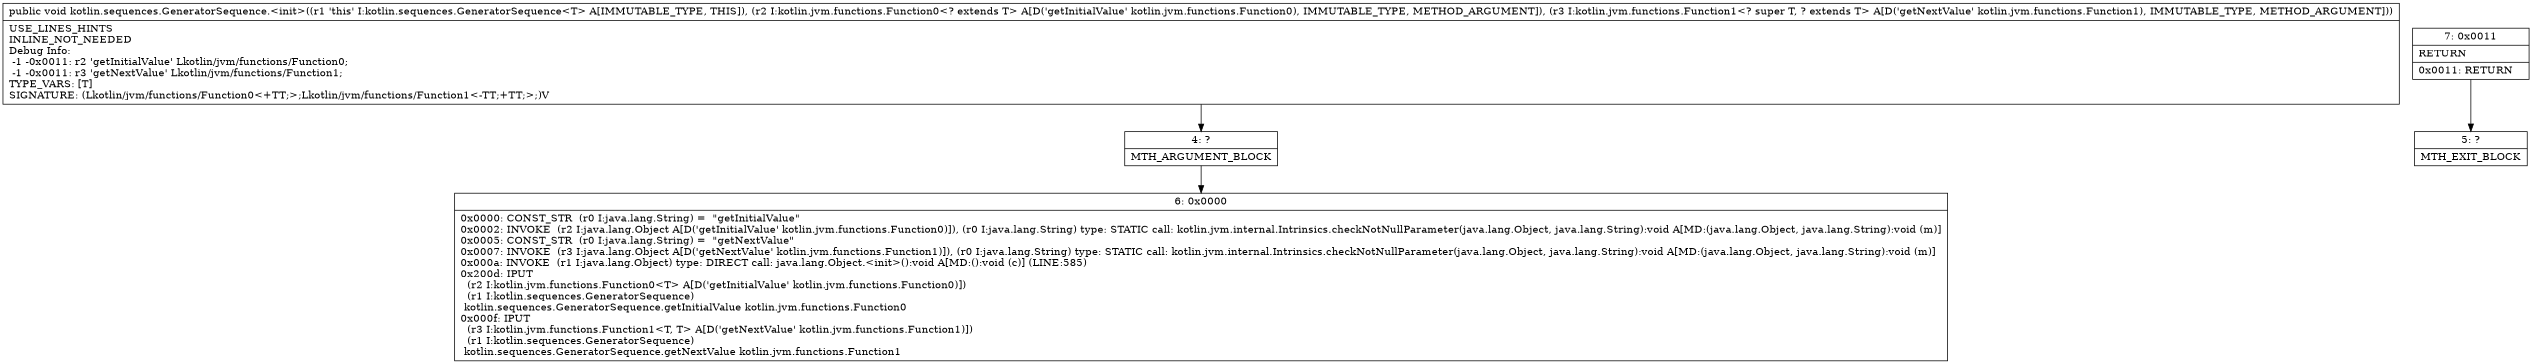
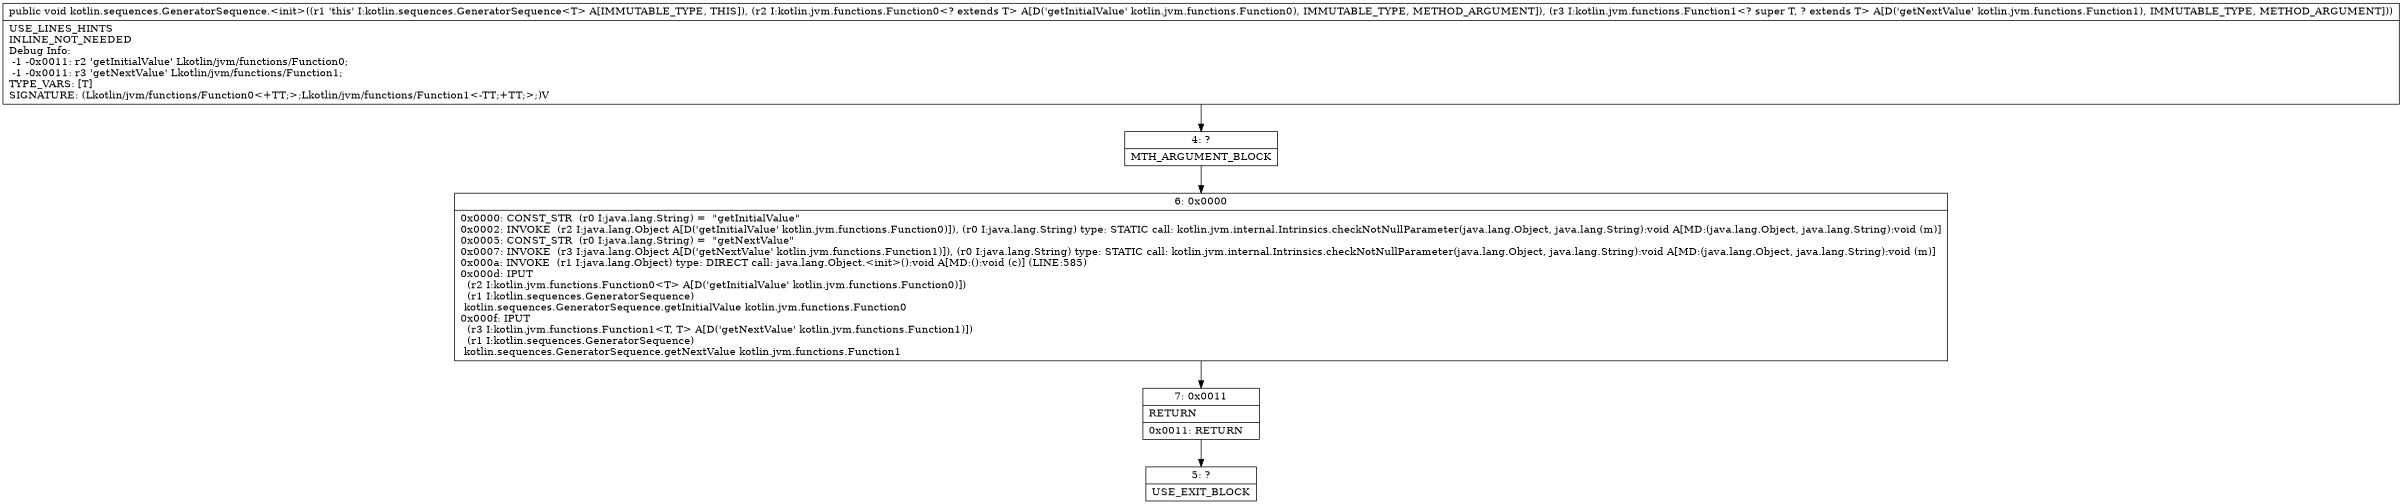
(2471, 157) -> (1201, 492)
(500, 274) -> (500, 274)
none -> (1201, 371)
